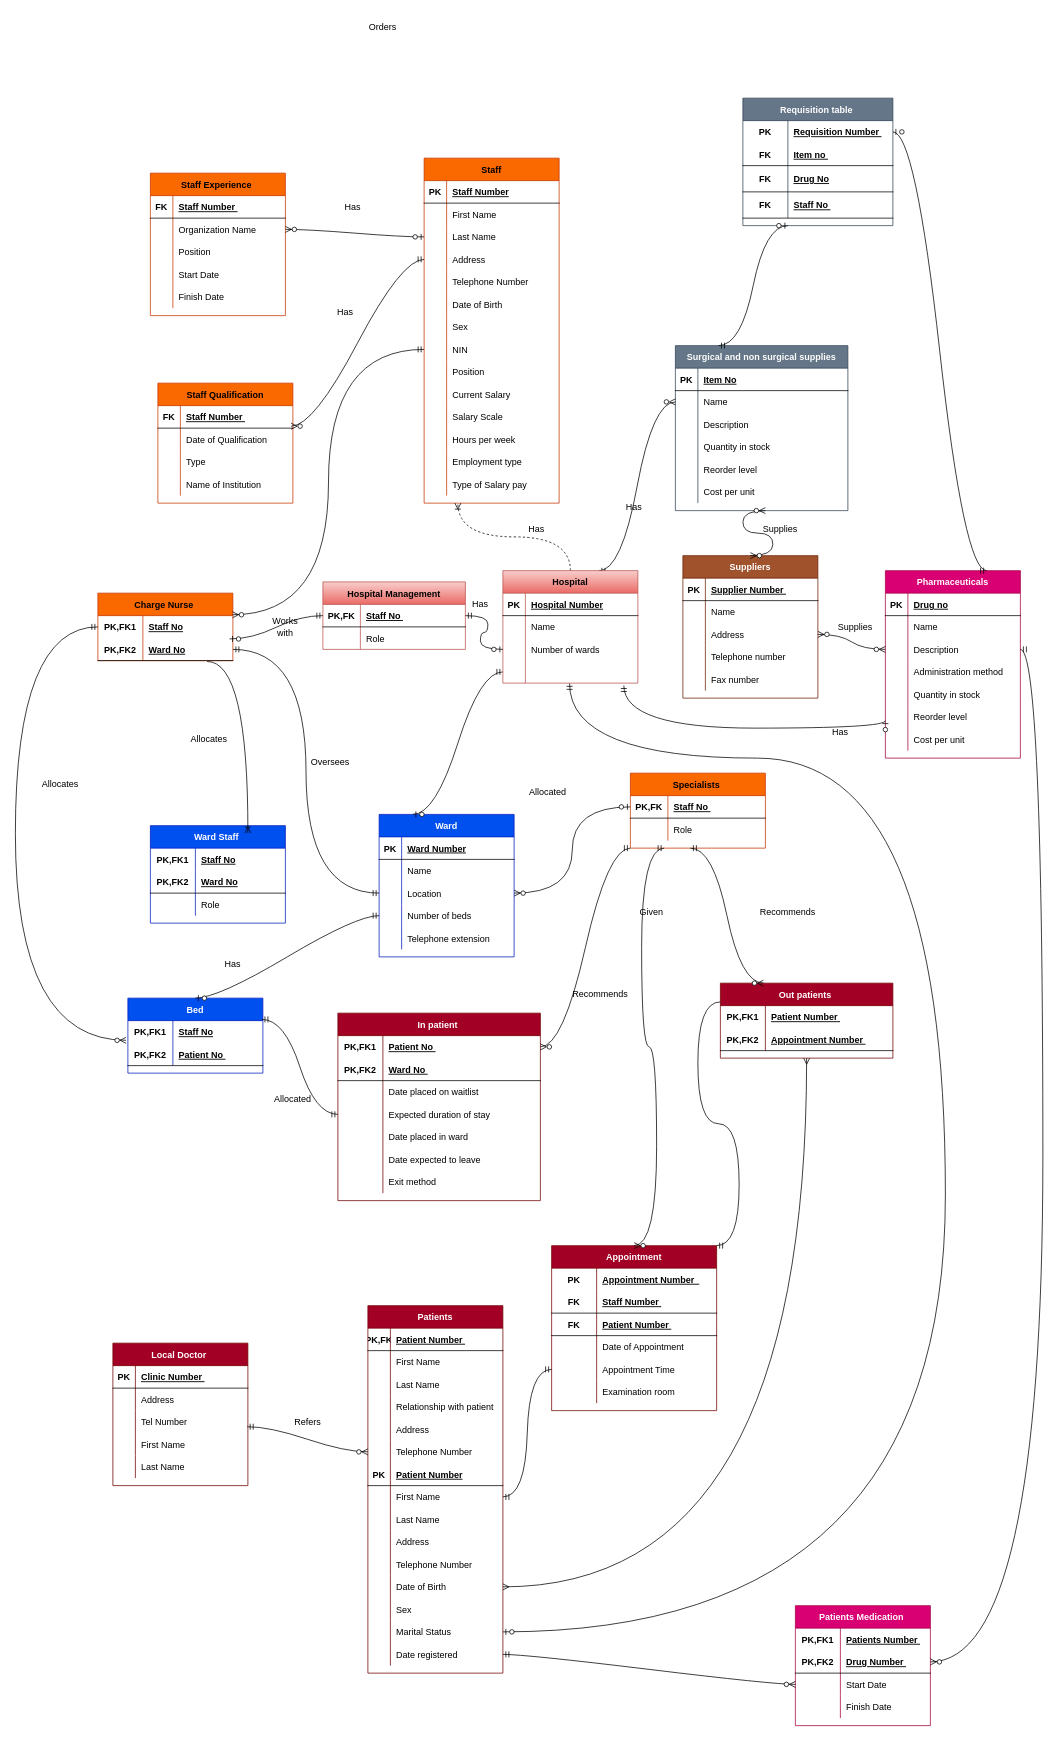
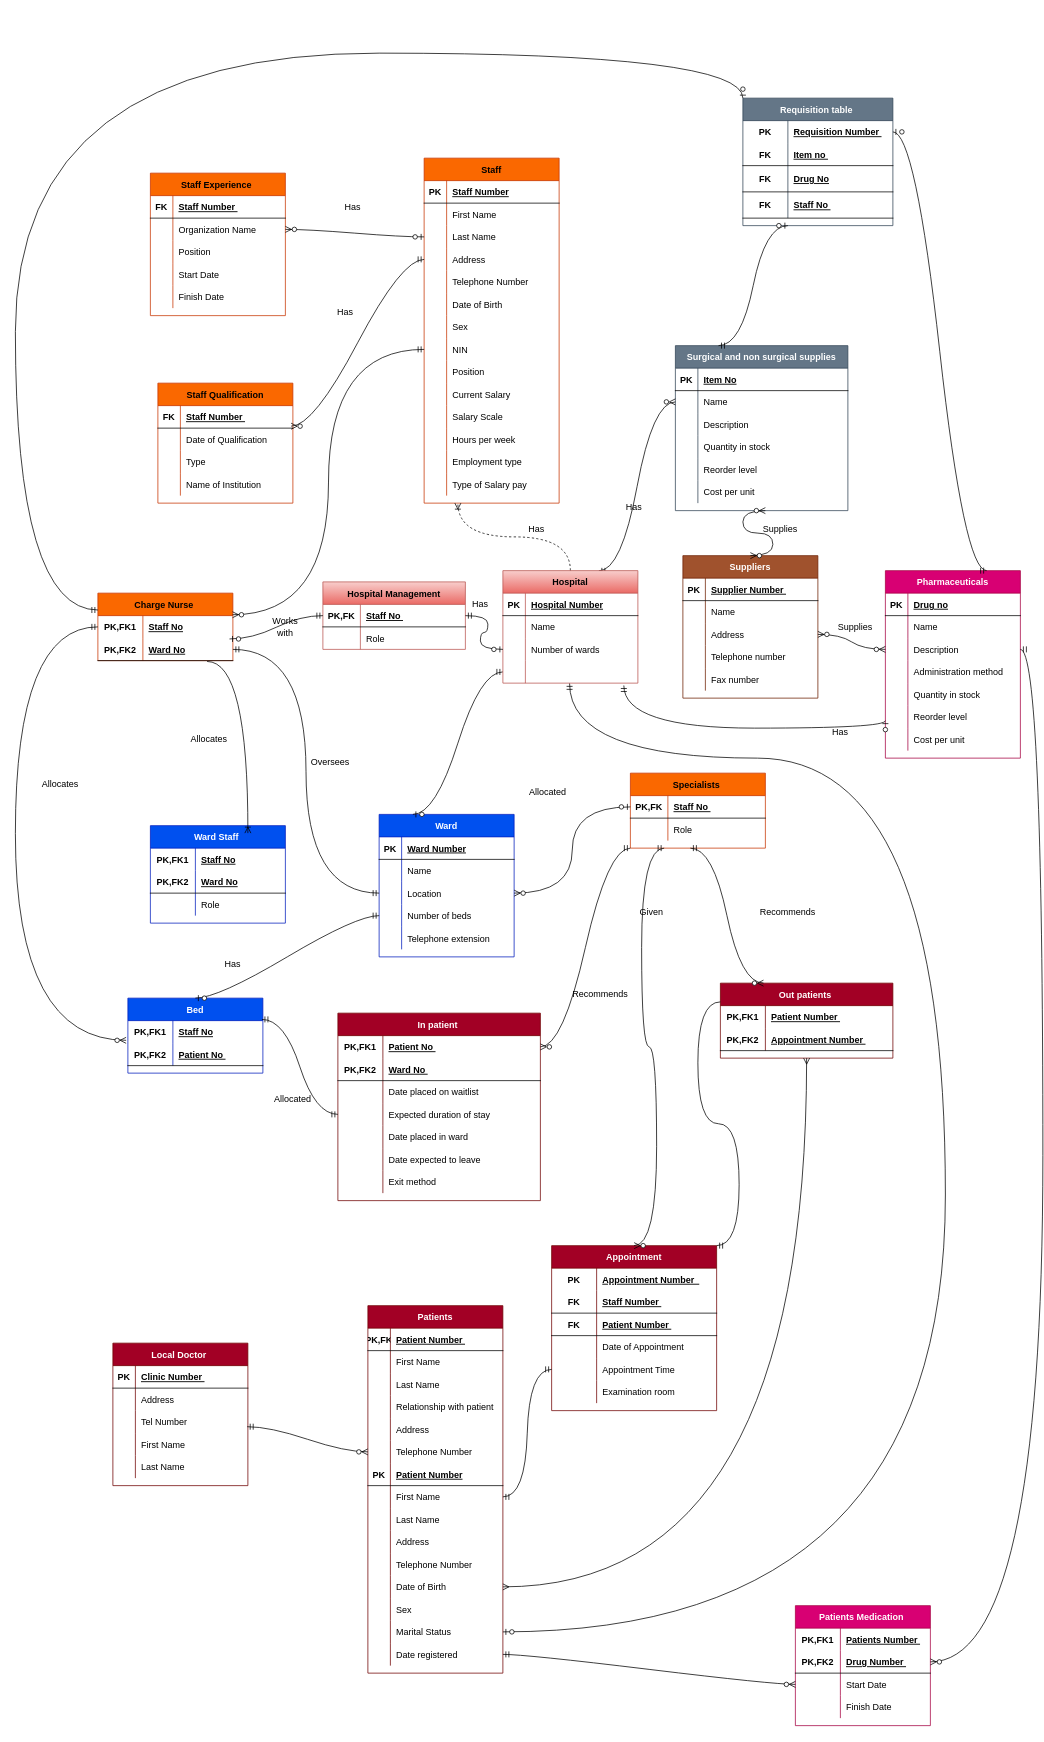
(383, 27) -> none
none -> (157, 93)
(308, 1422) -> none
